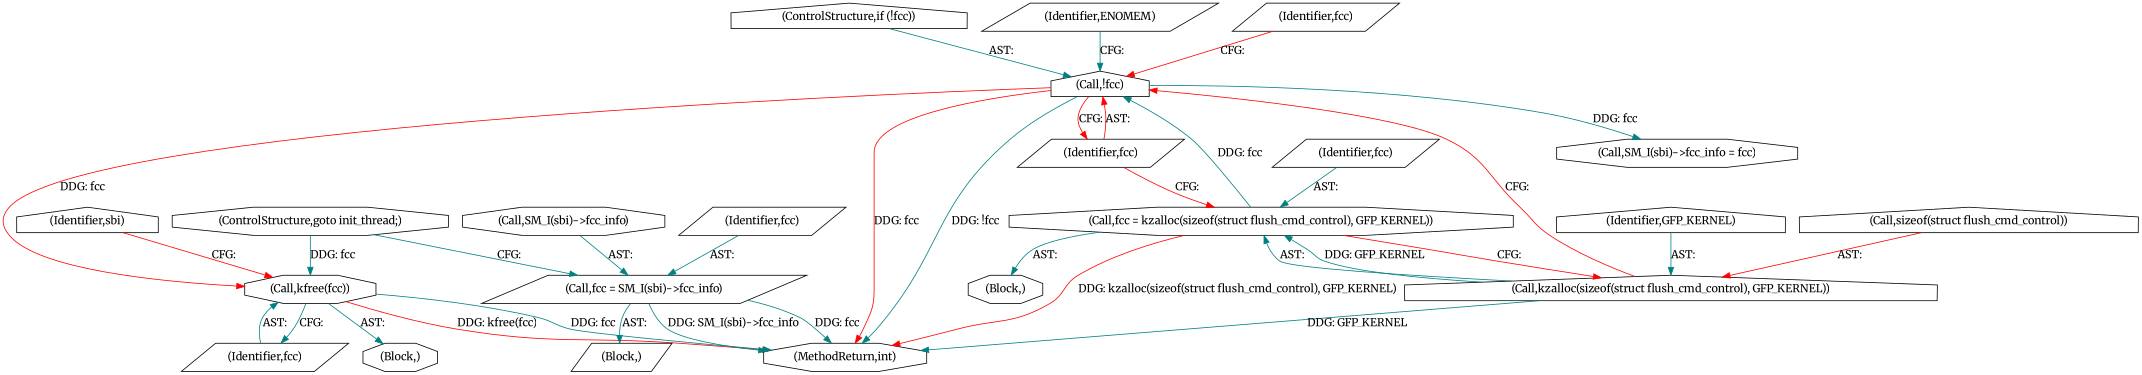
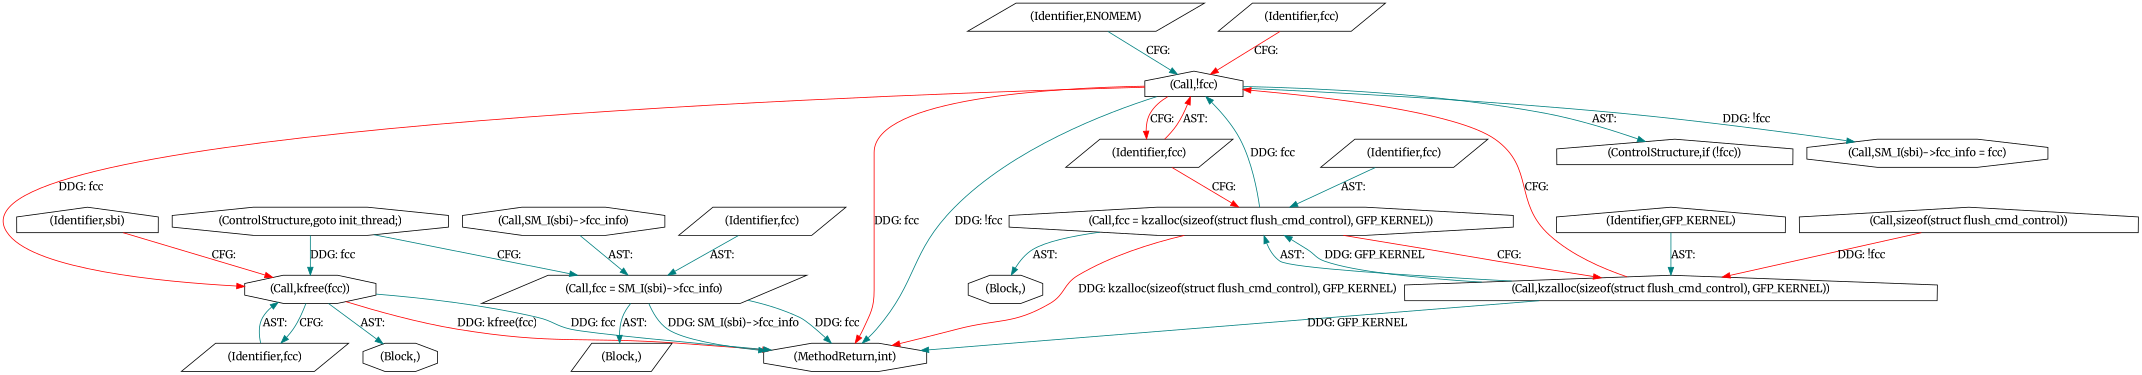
(976, 52) -> (1532, 111)
(1615, 119) -> (1746, 119)
(1851, 255) -> (1861, 255)
